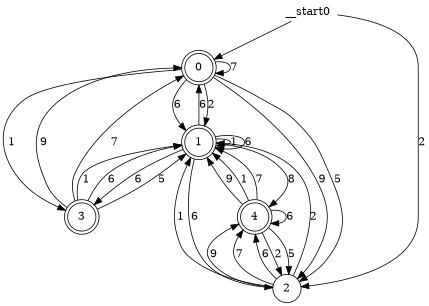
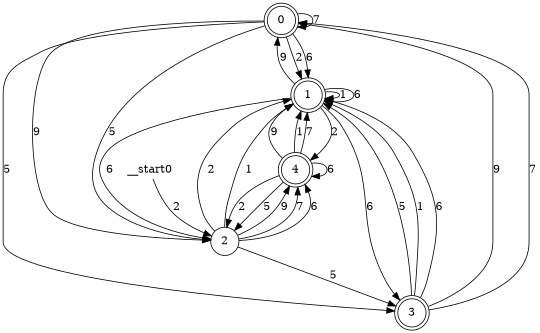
(256, 39) -> none
(203, 105) -> (284, 58)
(12, 142) -> (7, 170)
(292, 180) -> (335, 132)
none -> (313, 275)
